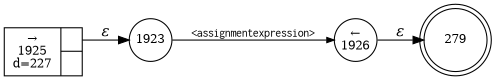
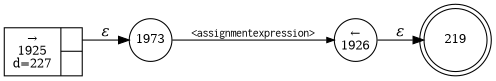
(151, 40) -> (151, 40)
(456, 40) -> (456, 40)
